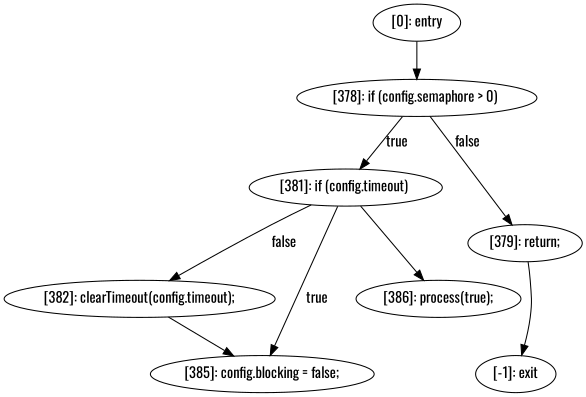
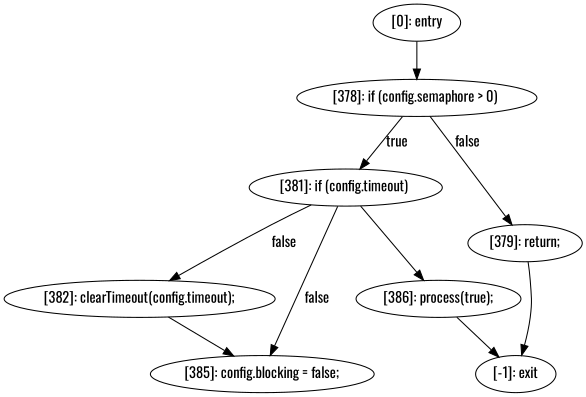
(317, 299) -> (317, 299)
none -> (474, 334)
